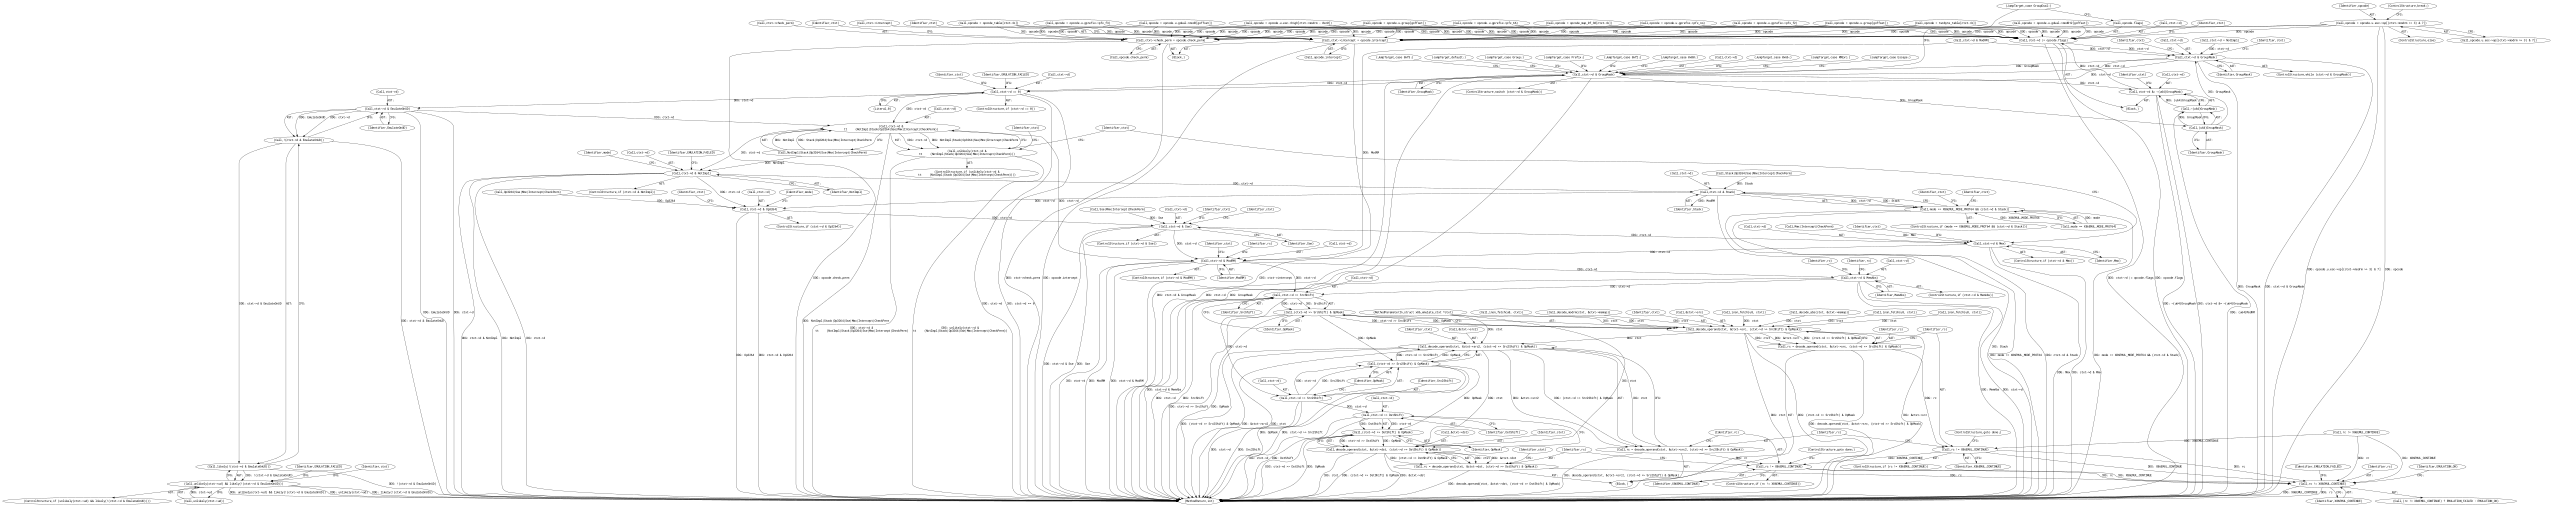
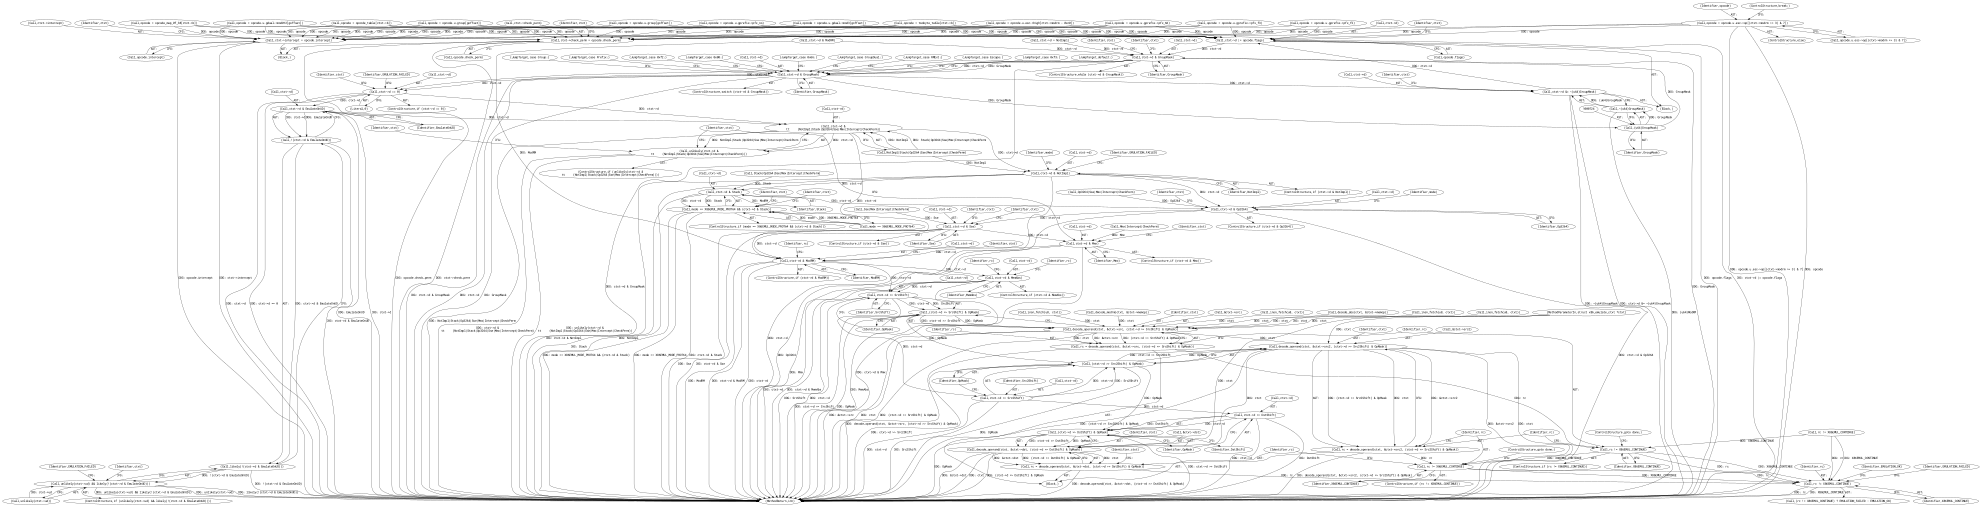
(2078, 15) -> (1358, 42)
none -> (399, 37)
none -> (1589, 109)
none -> (1553, 227)
(1454, 419) -> (1186, 438)
